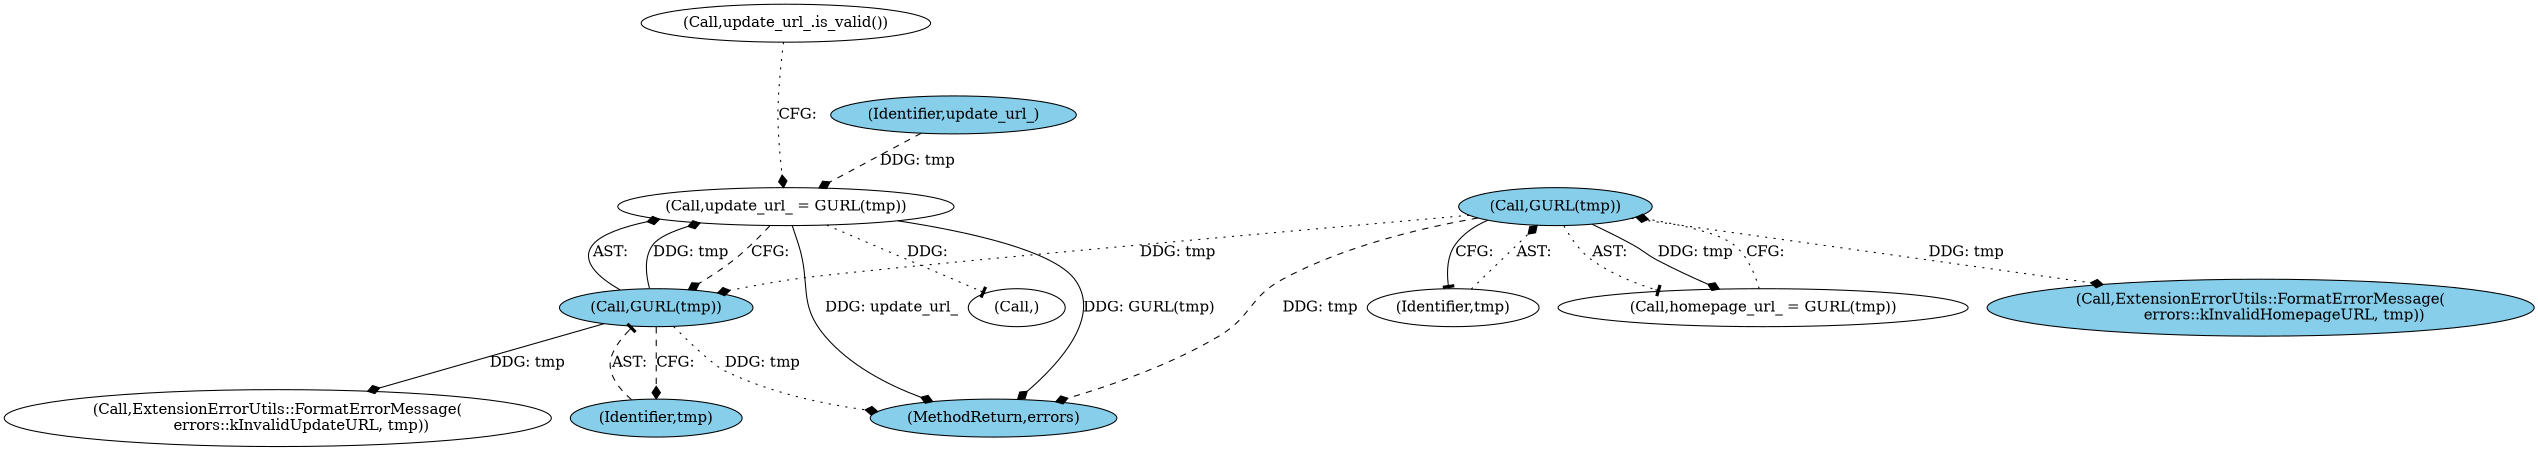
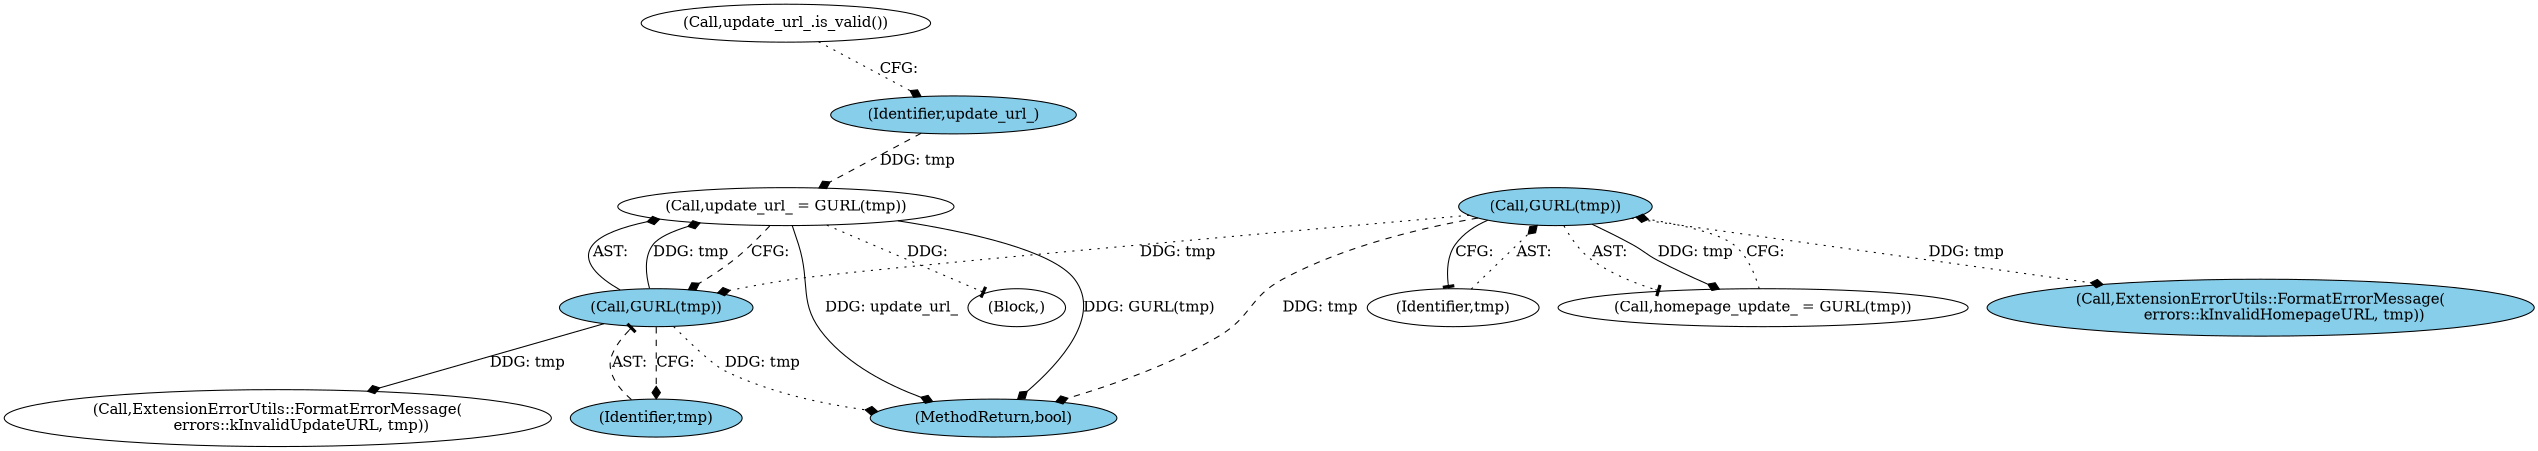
(778, 108) -> (864, 66)
(1017, 308) -> (1017, 308)
(1763, 308) -> (1763, 308)
(994, 418) -> (994, 418)
